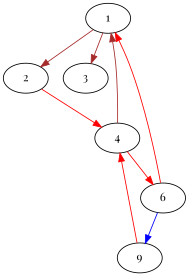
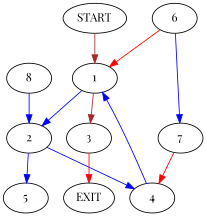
none -> (95, 18)
(70, 46) -> (65, 105)
none -> (29, 78)
(117, 82) -> (128, 141)
(68, 106) -> (83, 164)
(138, 165) -> none
none -> (26, 198)
none -> (89, 198)
(140, 258) -> (181, 138)
